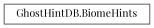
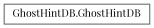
(77, 14) -> (77, 14)
